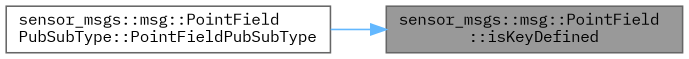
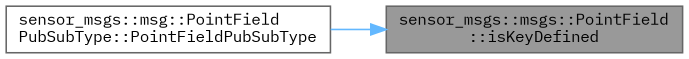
(534, 29) -> (534, 29)
